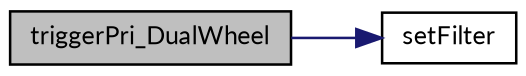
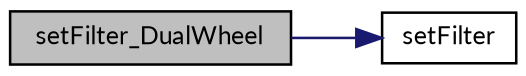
(151, 38) -> (151, 38)
